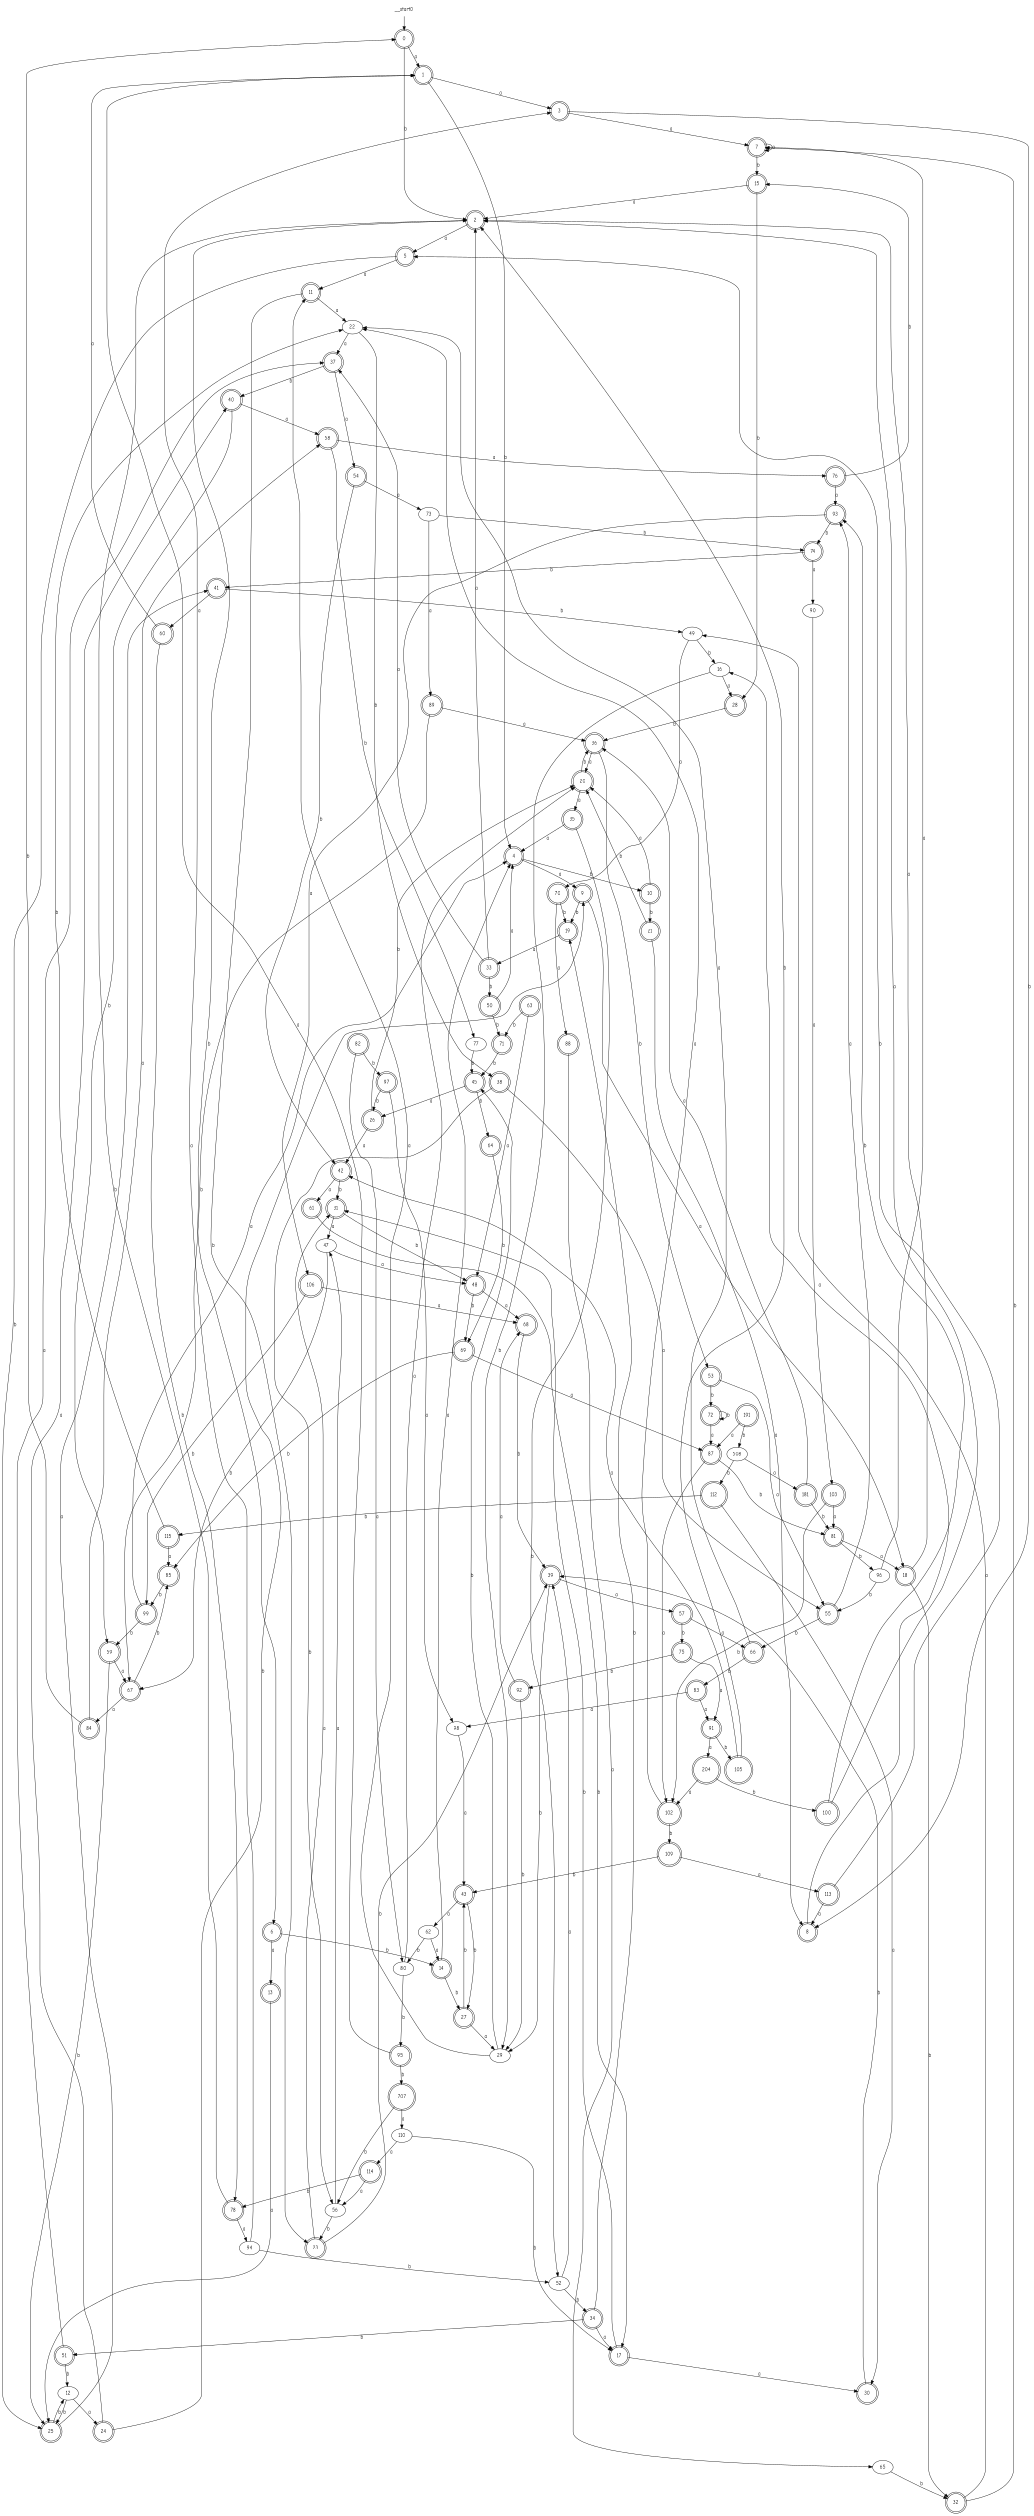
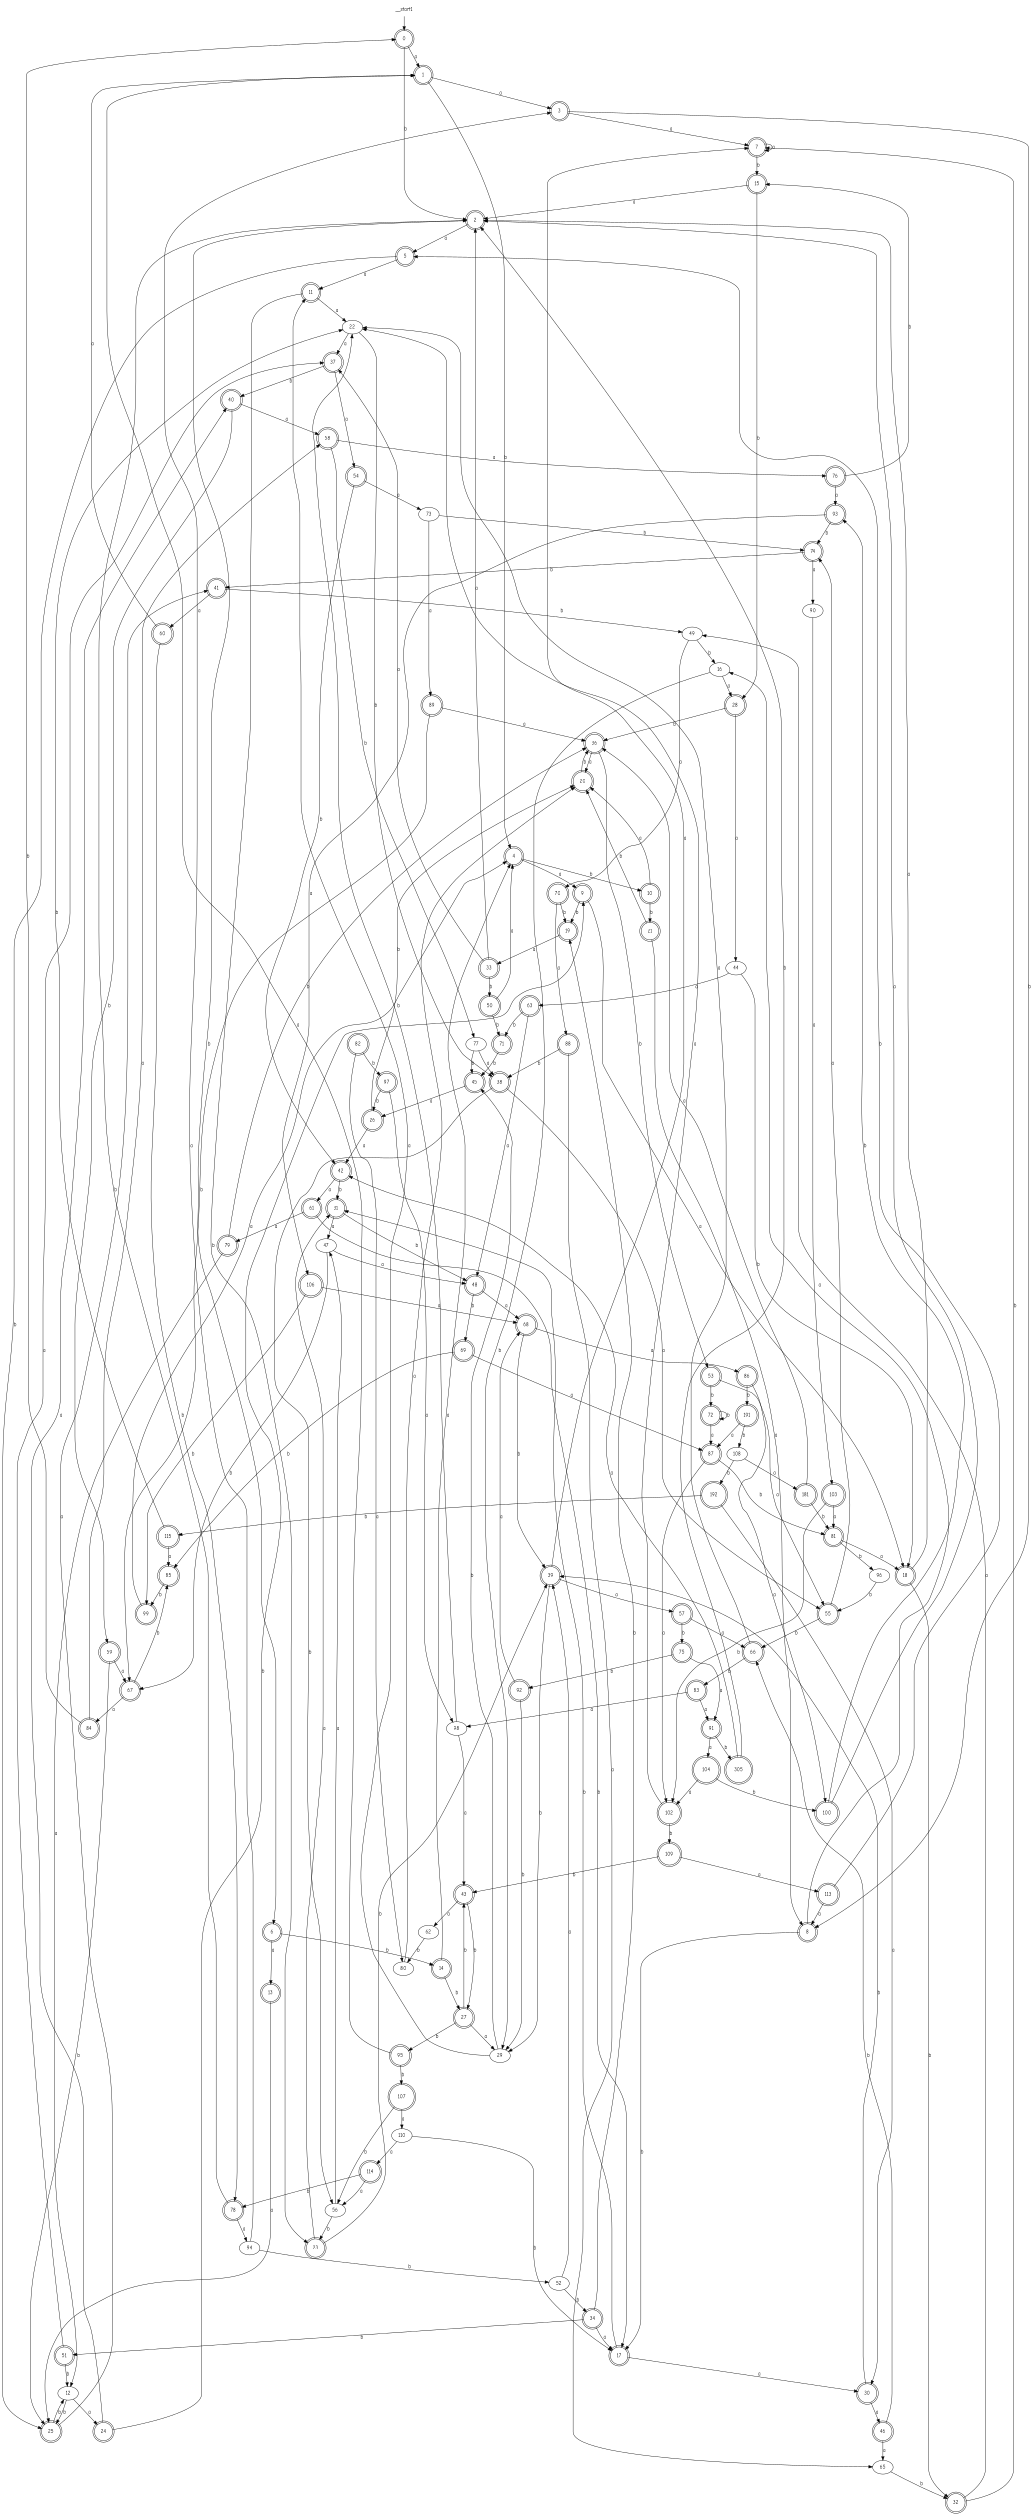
(404, 10) -> (404, 10)
(923, 797) -> (657, 760)
(572, 819) -> none
none -> (736, 968)
none -> (399, 1021)
none -> (484, 1062)
none -> (536, 1062)
(850, 1069) -> (832, 1083)
(491, 1146) -> none
none -> (228, 1246)
none -> (747, 1376)
(737, 1454) -> (737, 1454)
(714, 1495) -> (714, 1495)
(129, 1632) -> none
(706, 1770) -> (706, 1770)
(739, 1770) -> (739, 1770)
(434, 1948) -> none
(402, 2009) -> (434, 2036)
none -> (641, 2075)
(402, 2097) -> (402, 2097)
none -> (883, 2432)
